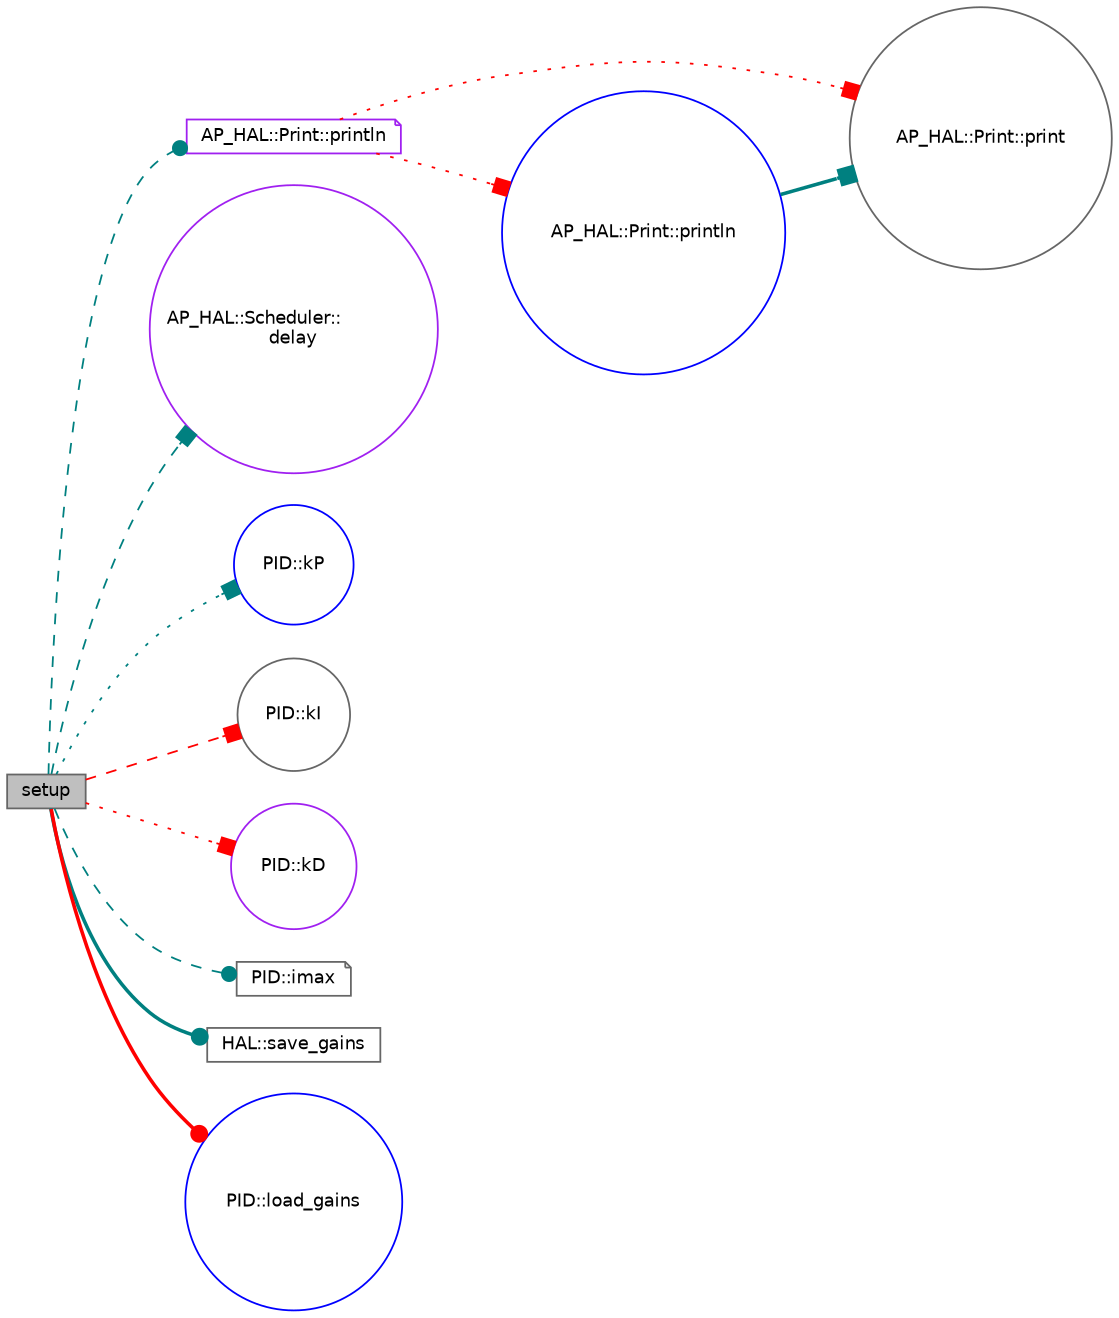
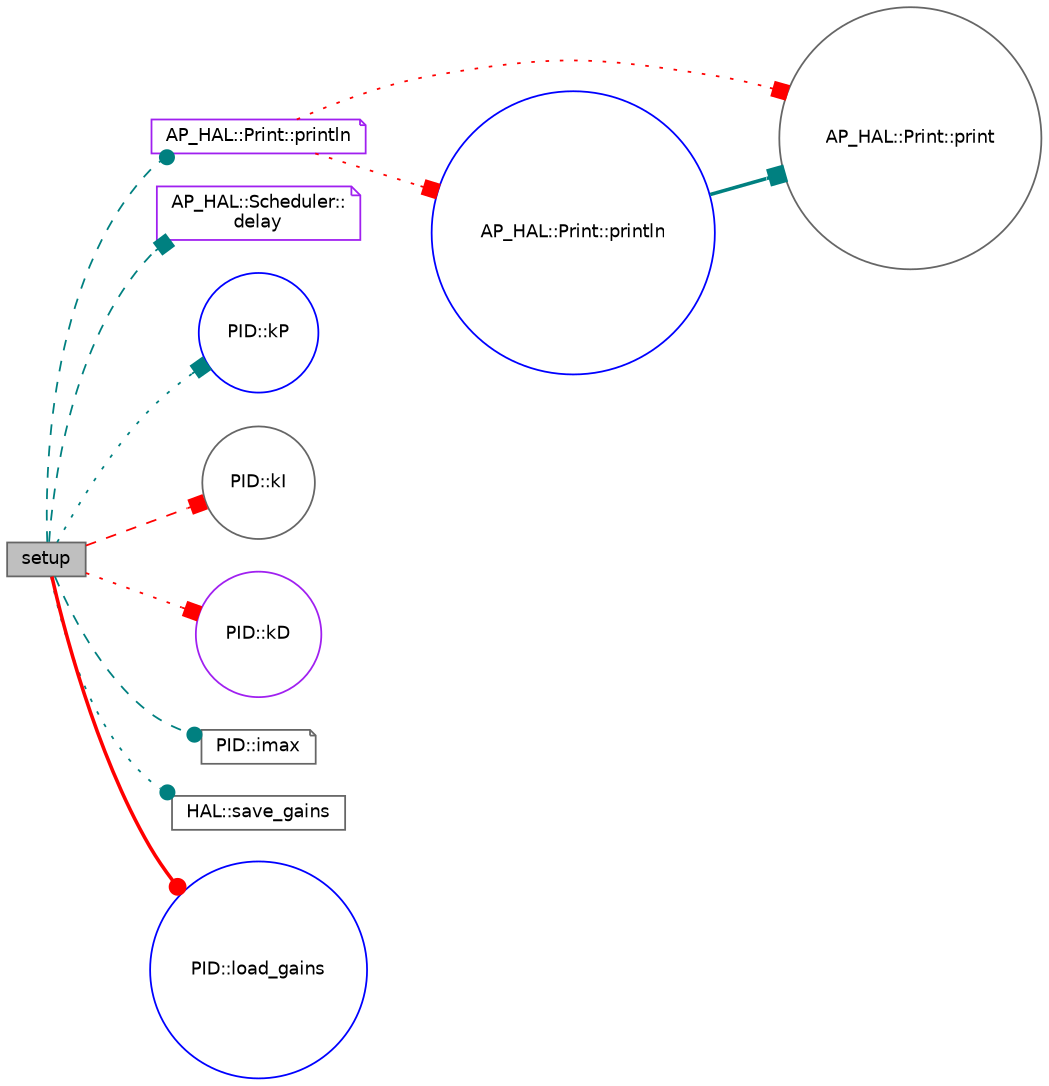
(294, 329) -> (259, 213)
(101, 953) -> (111, 735)
